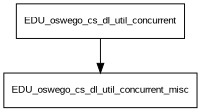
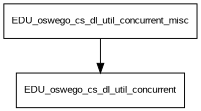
(100, 51) -> (100, 51)
